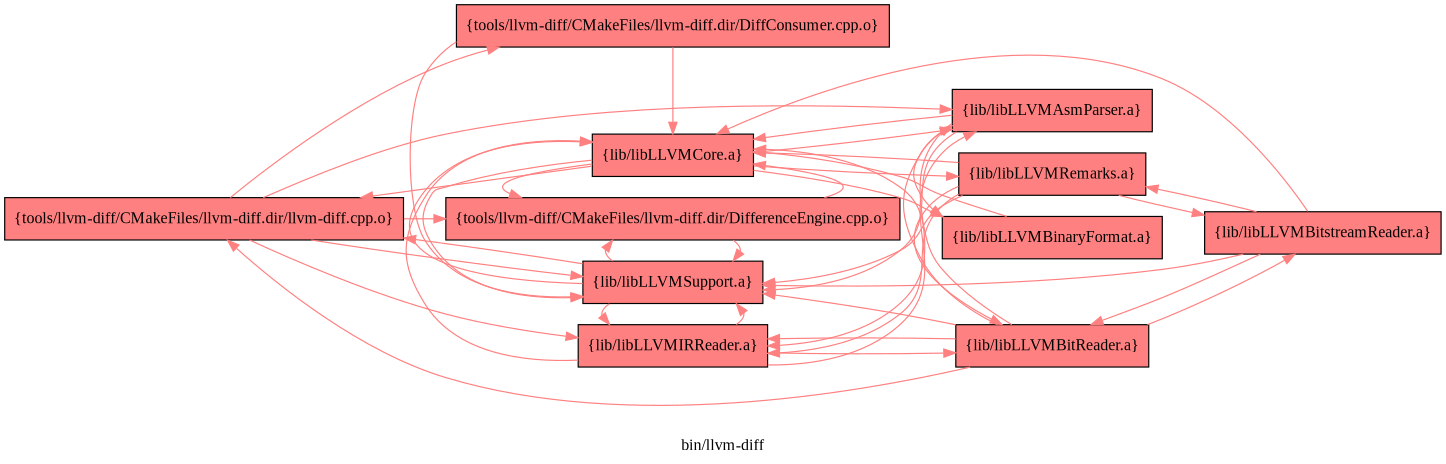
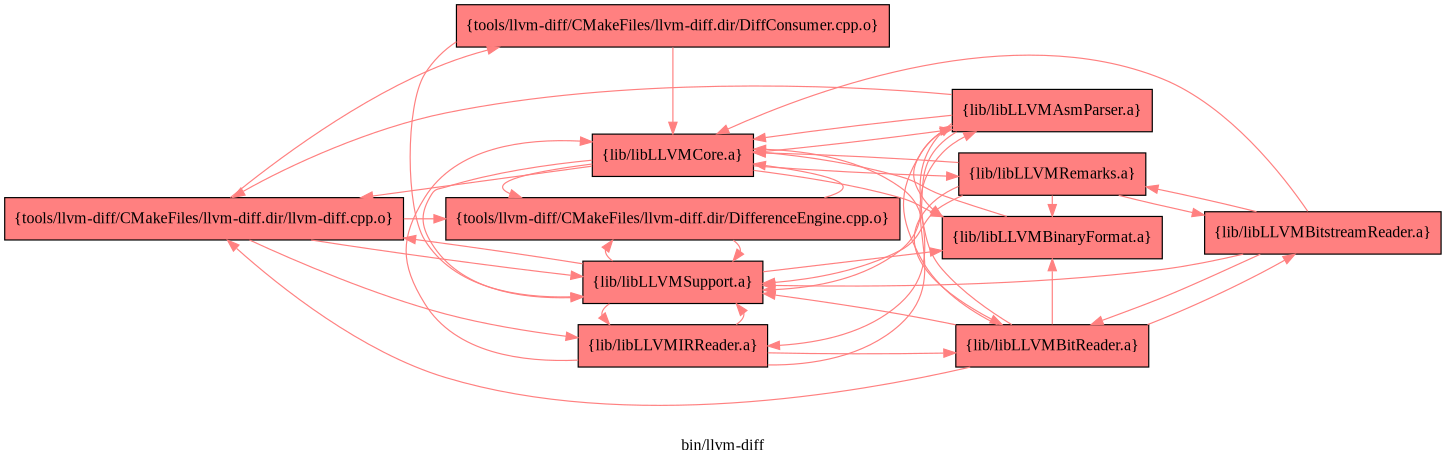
(595, 114) -> (589, 93)
(473, 272) -> (847, 262)
(888, 322) -> (1052, 200)
(898, 338) -> (1052, 298)
